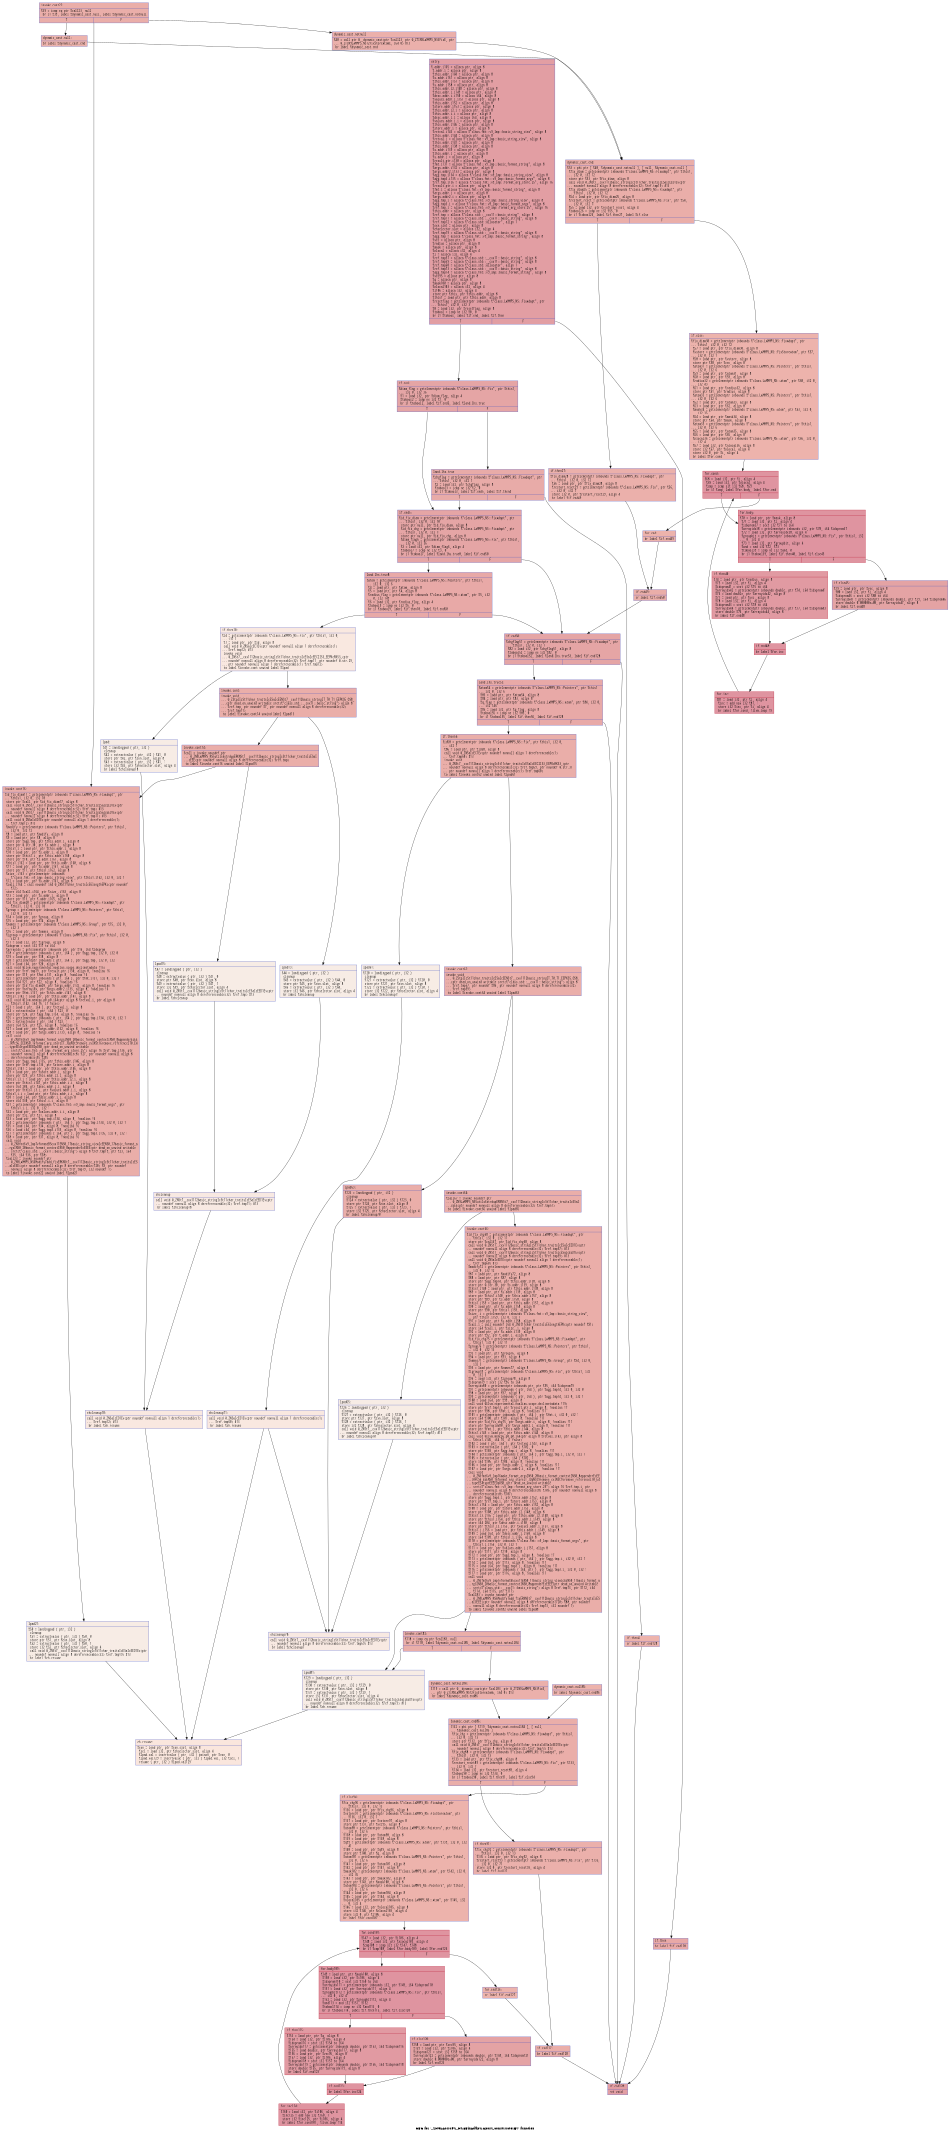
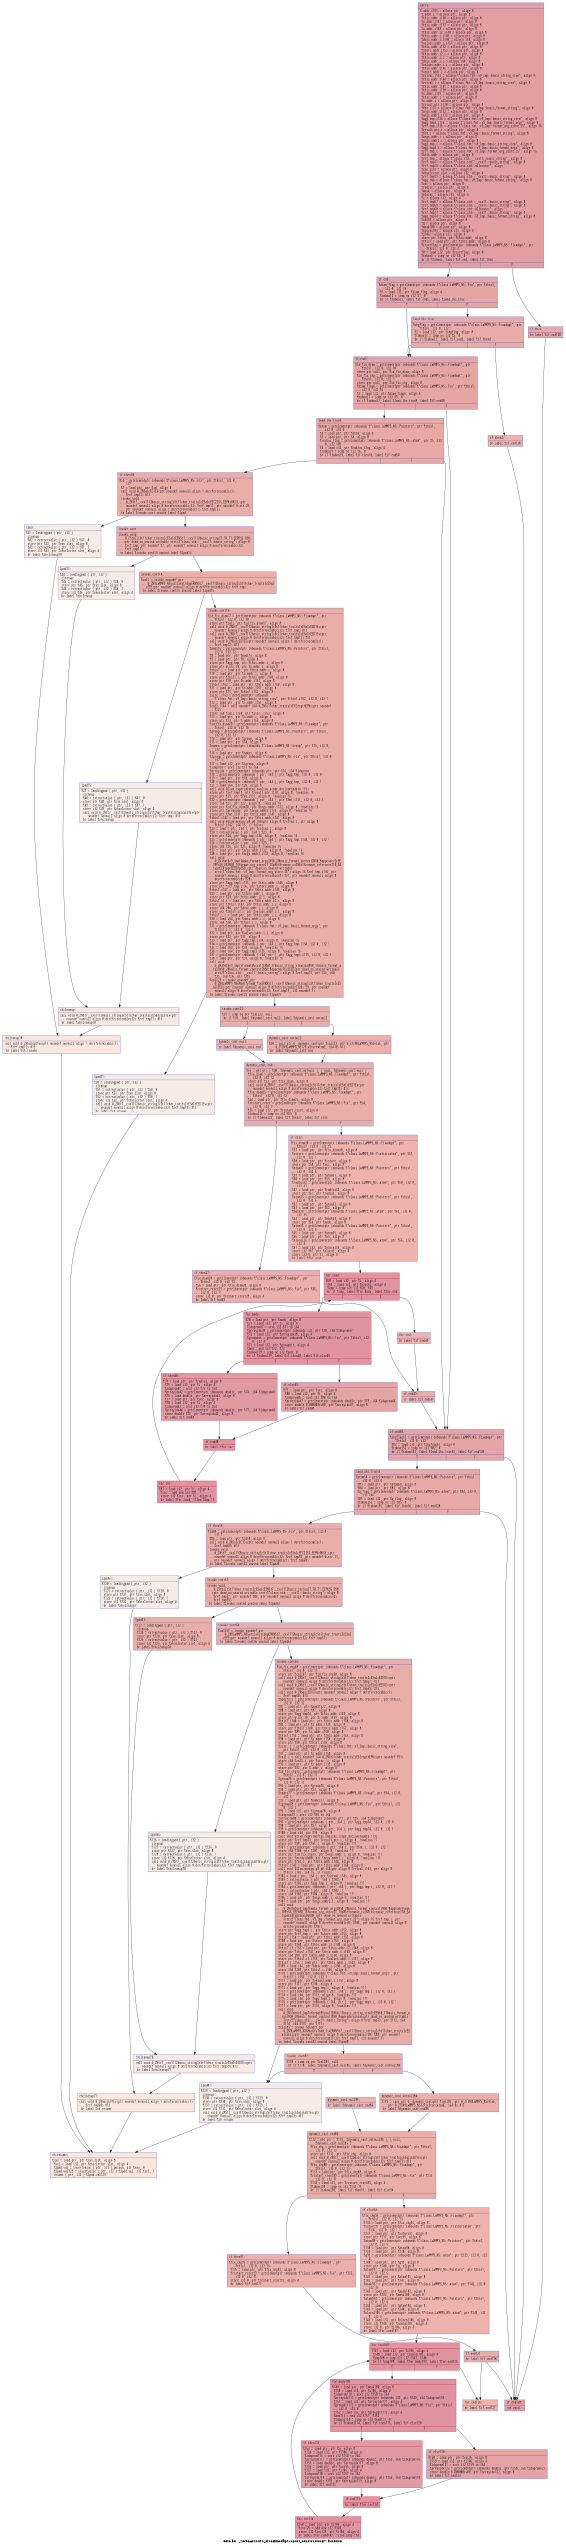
(94, 404) -> (275, 1001)
(288, 649) -> (185, 494)
(297, 1529) -> (166, 2083)
(527, 2021) -> (481, 2380)
